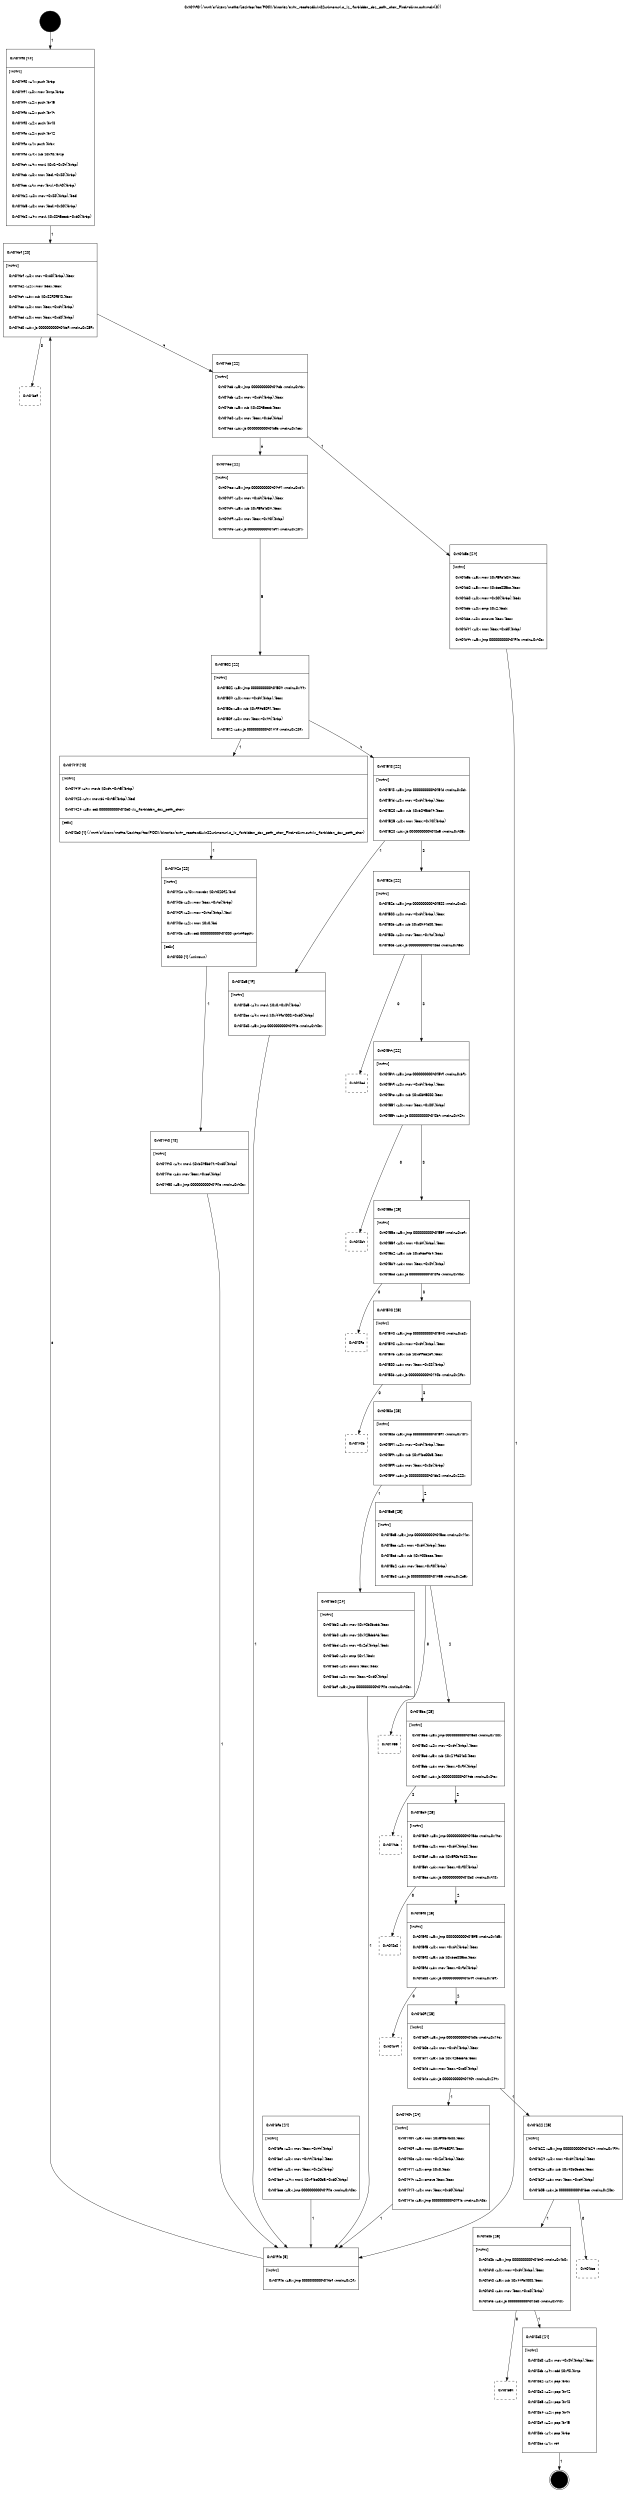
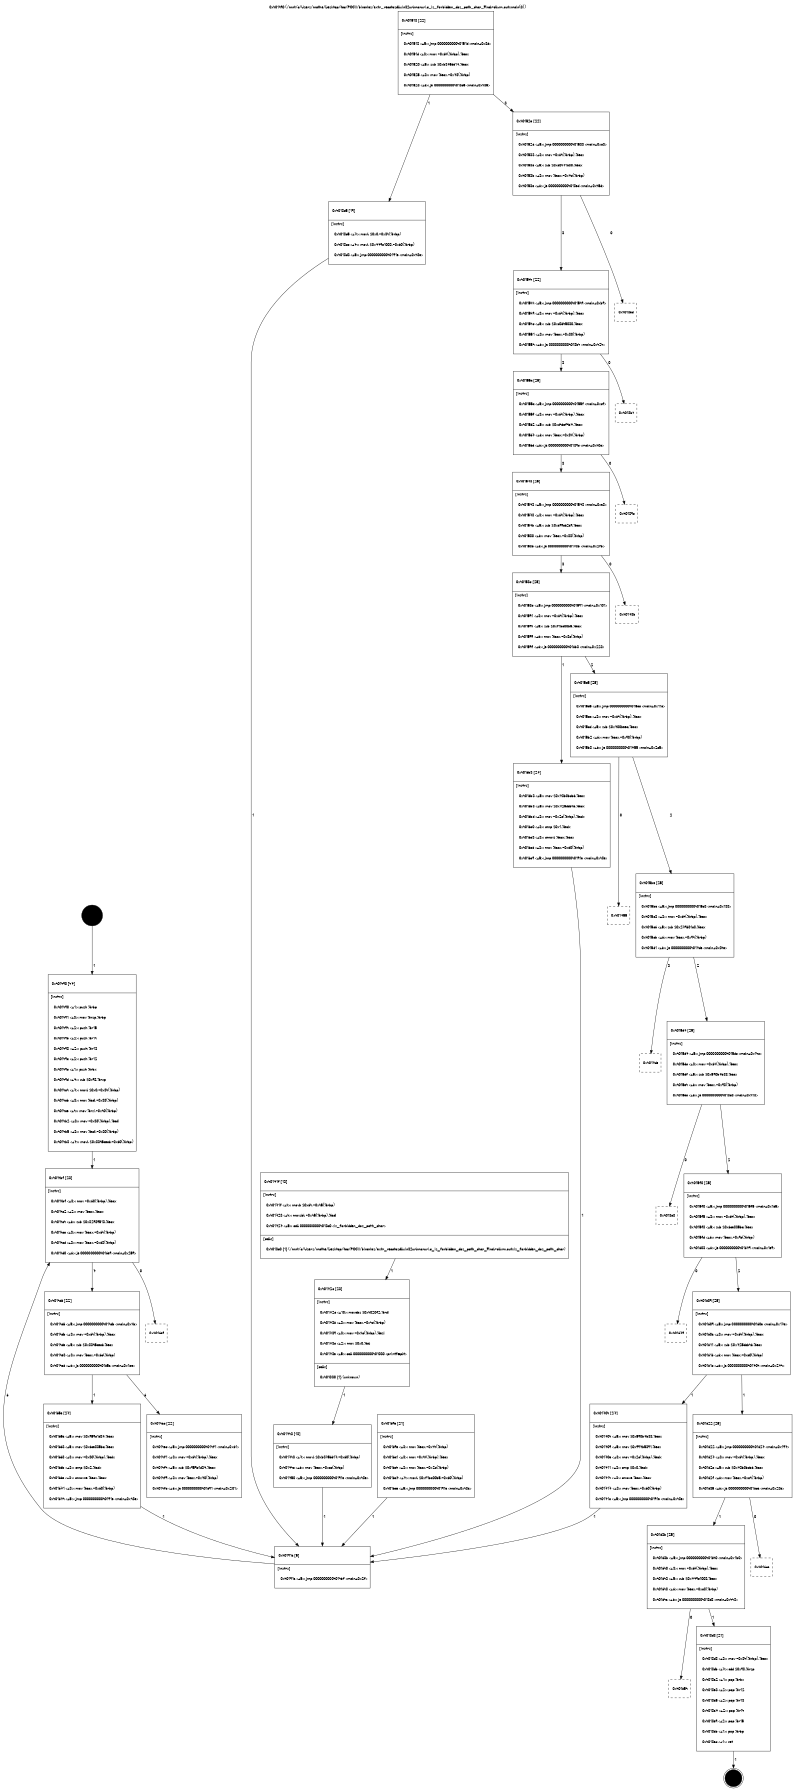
(260, 697) -> none
